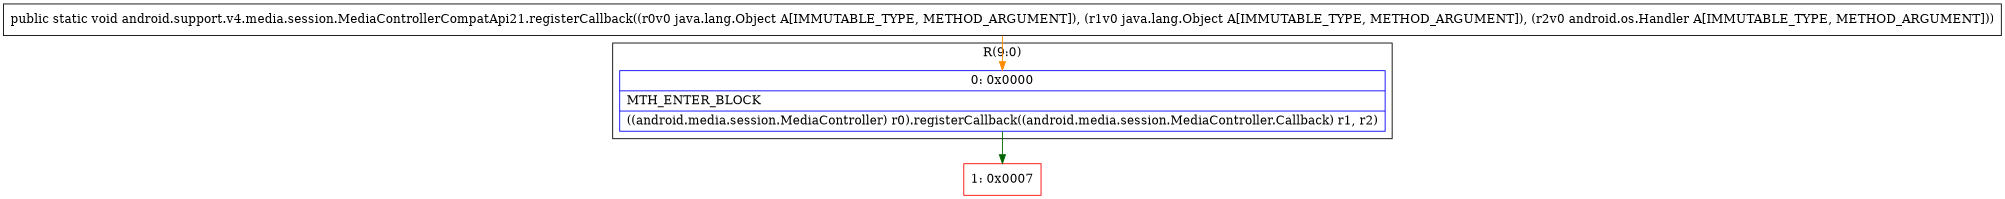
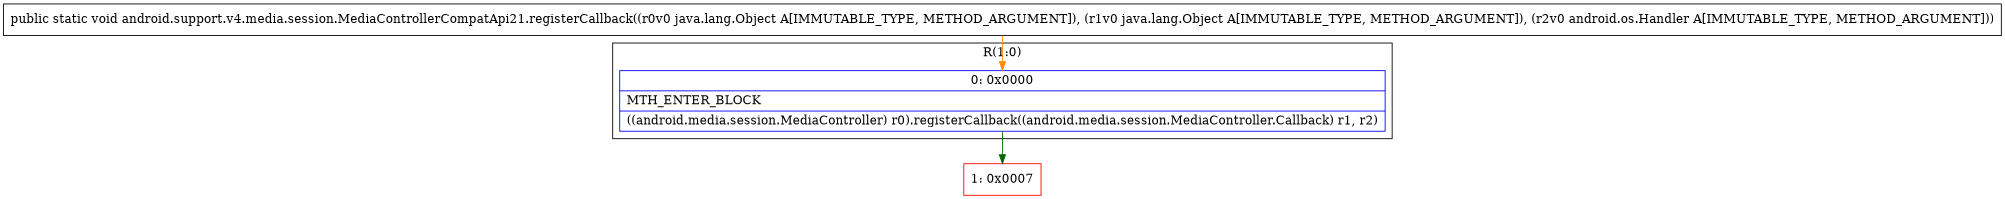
(1002, 53) -> (1002, 53)
